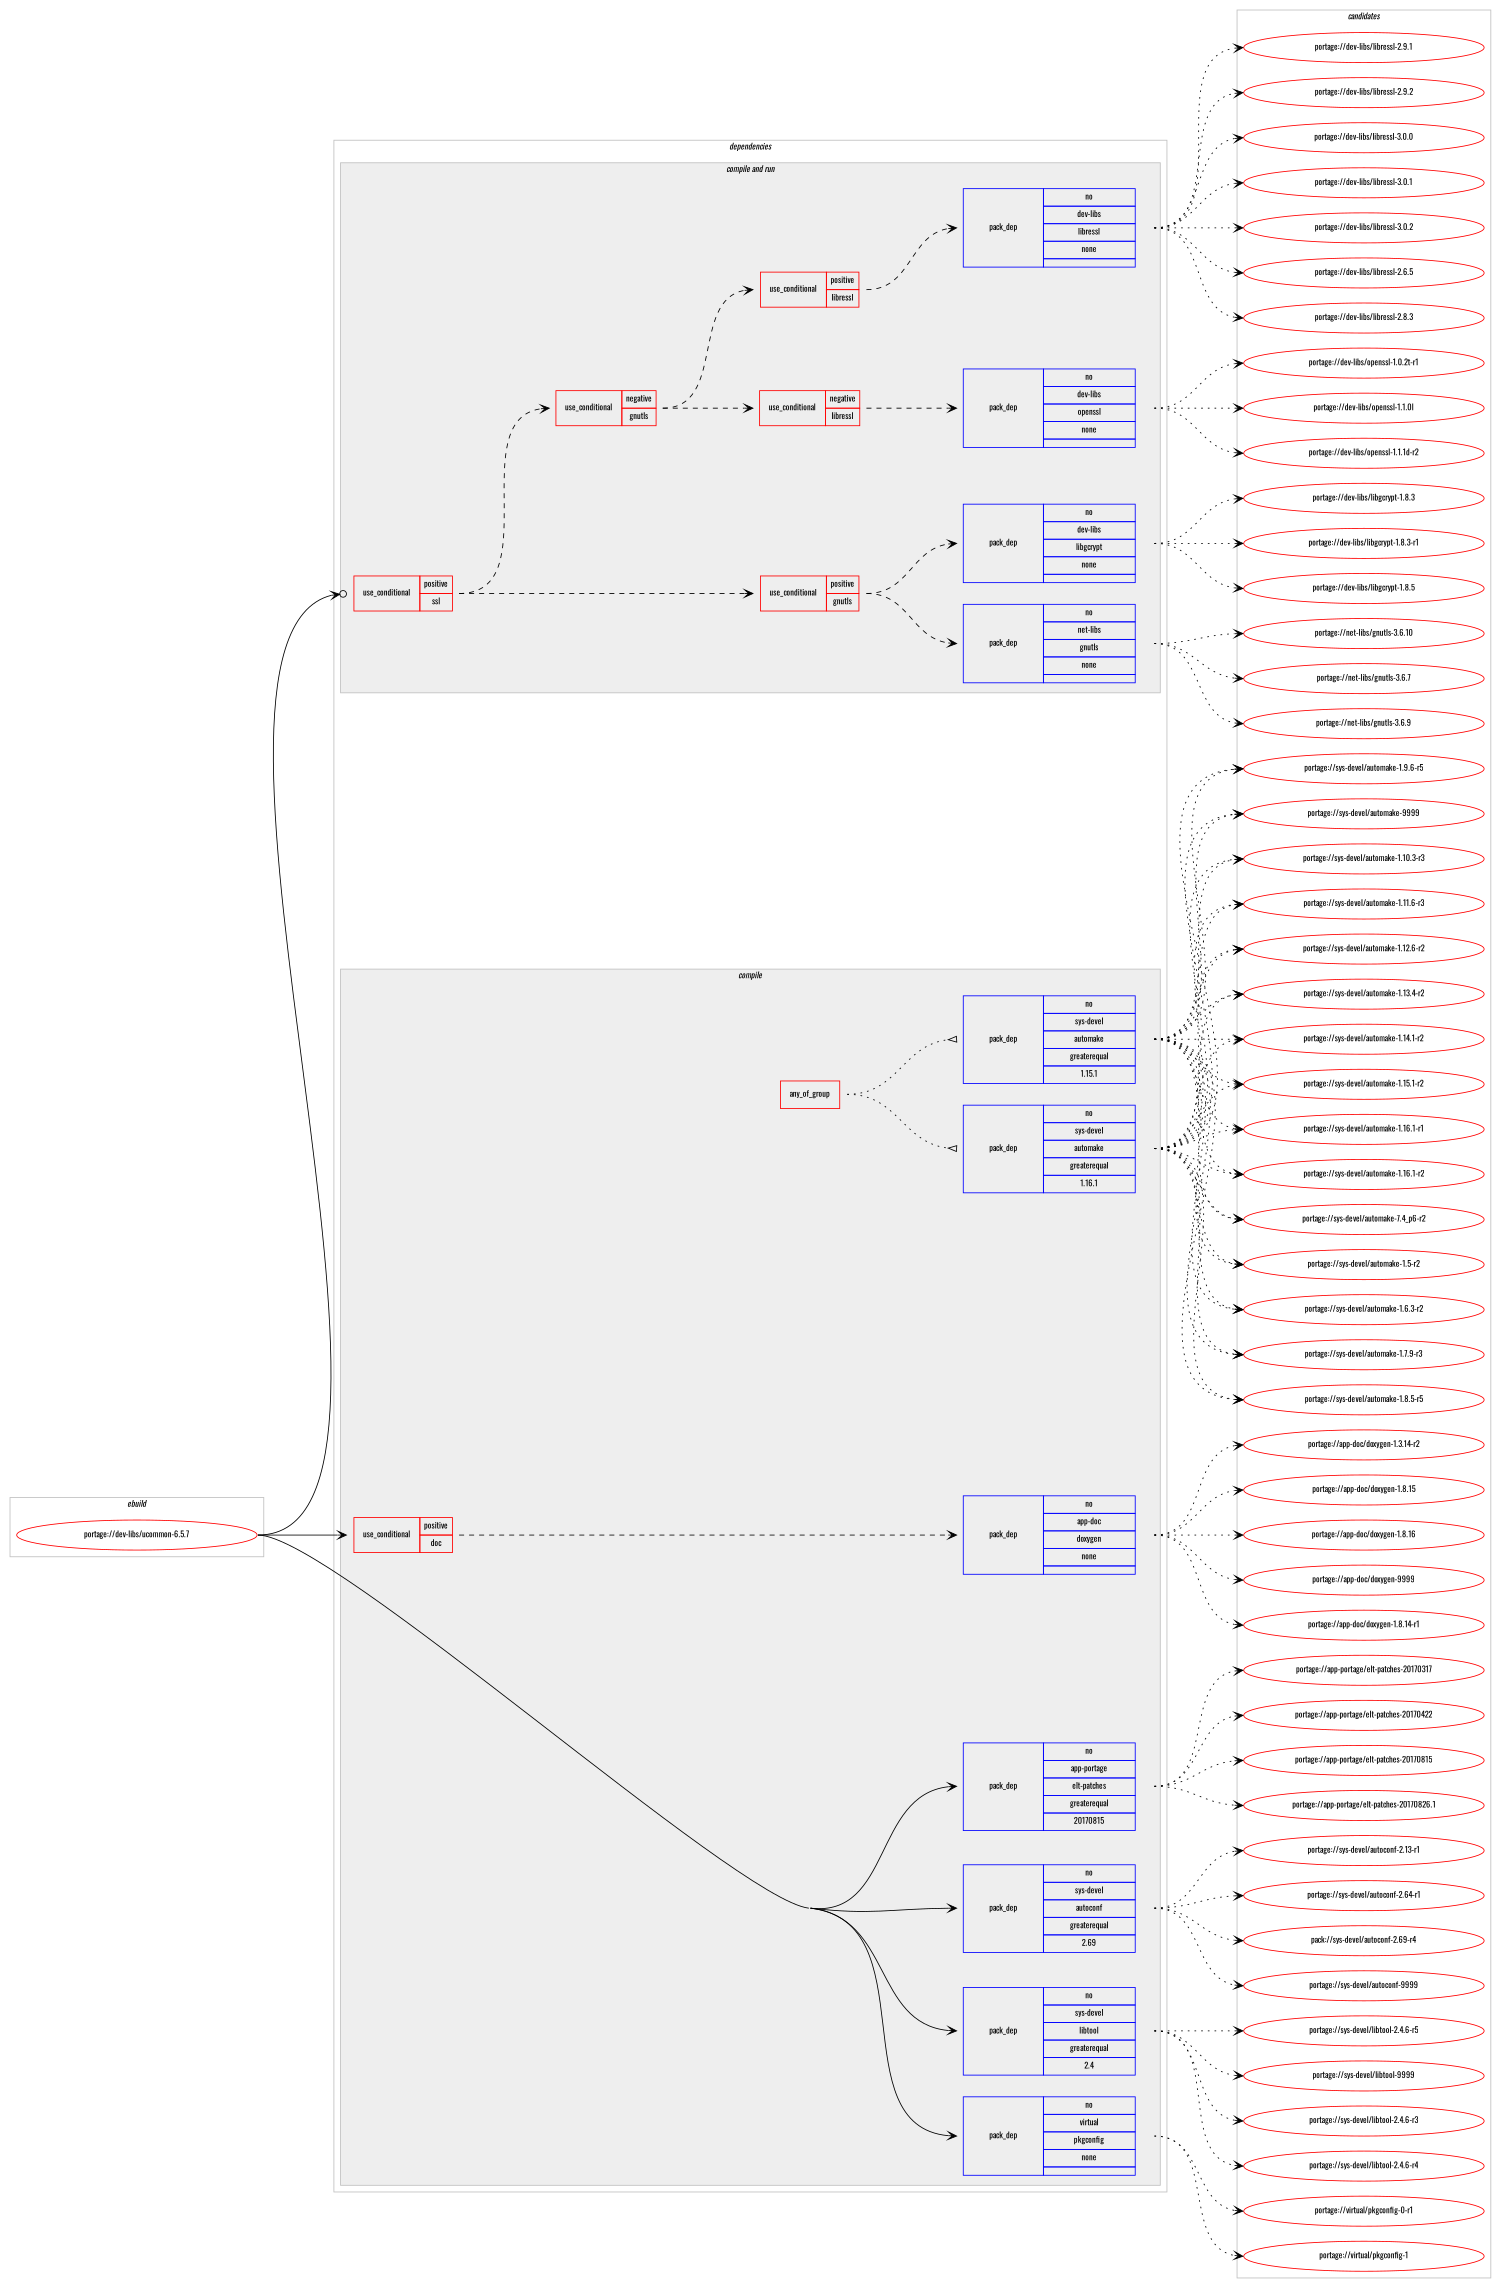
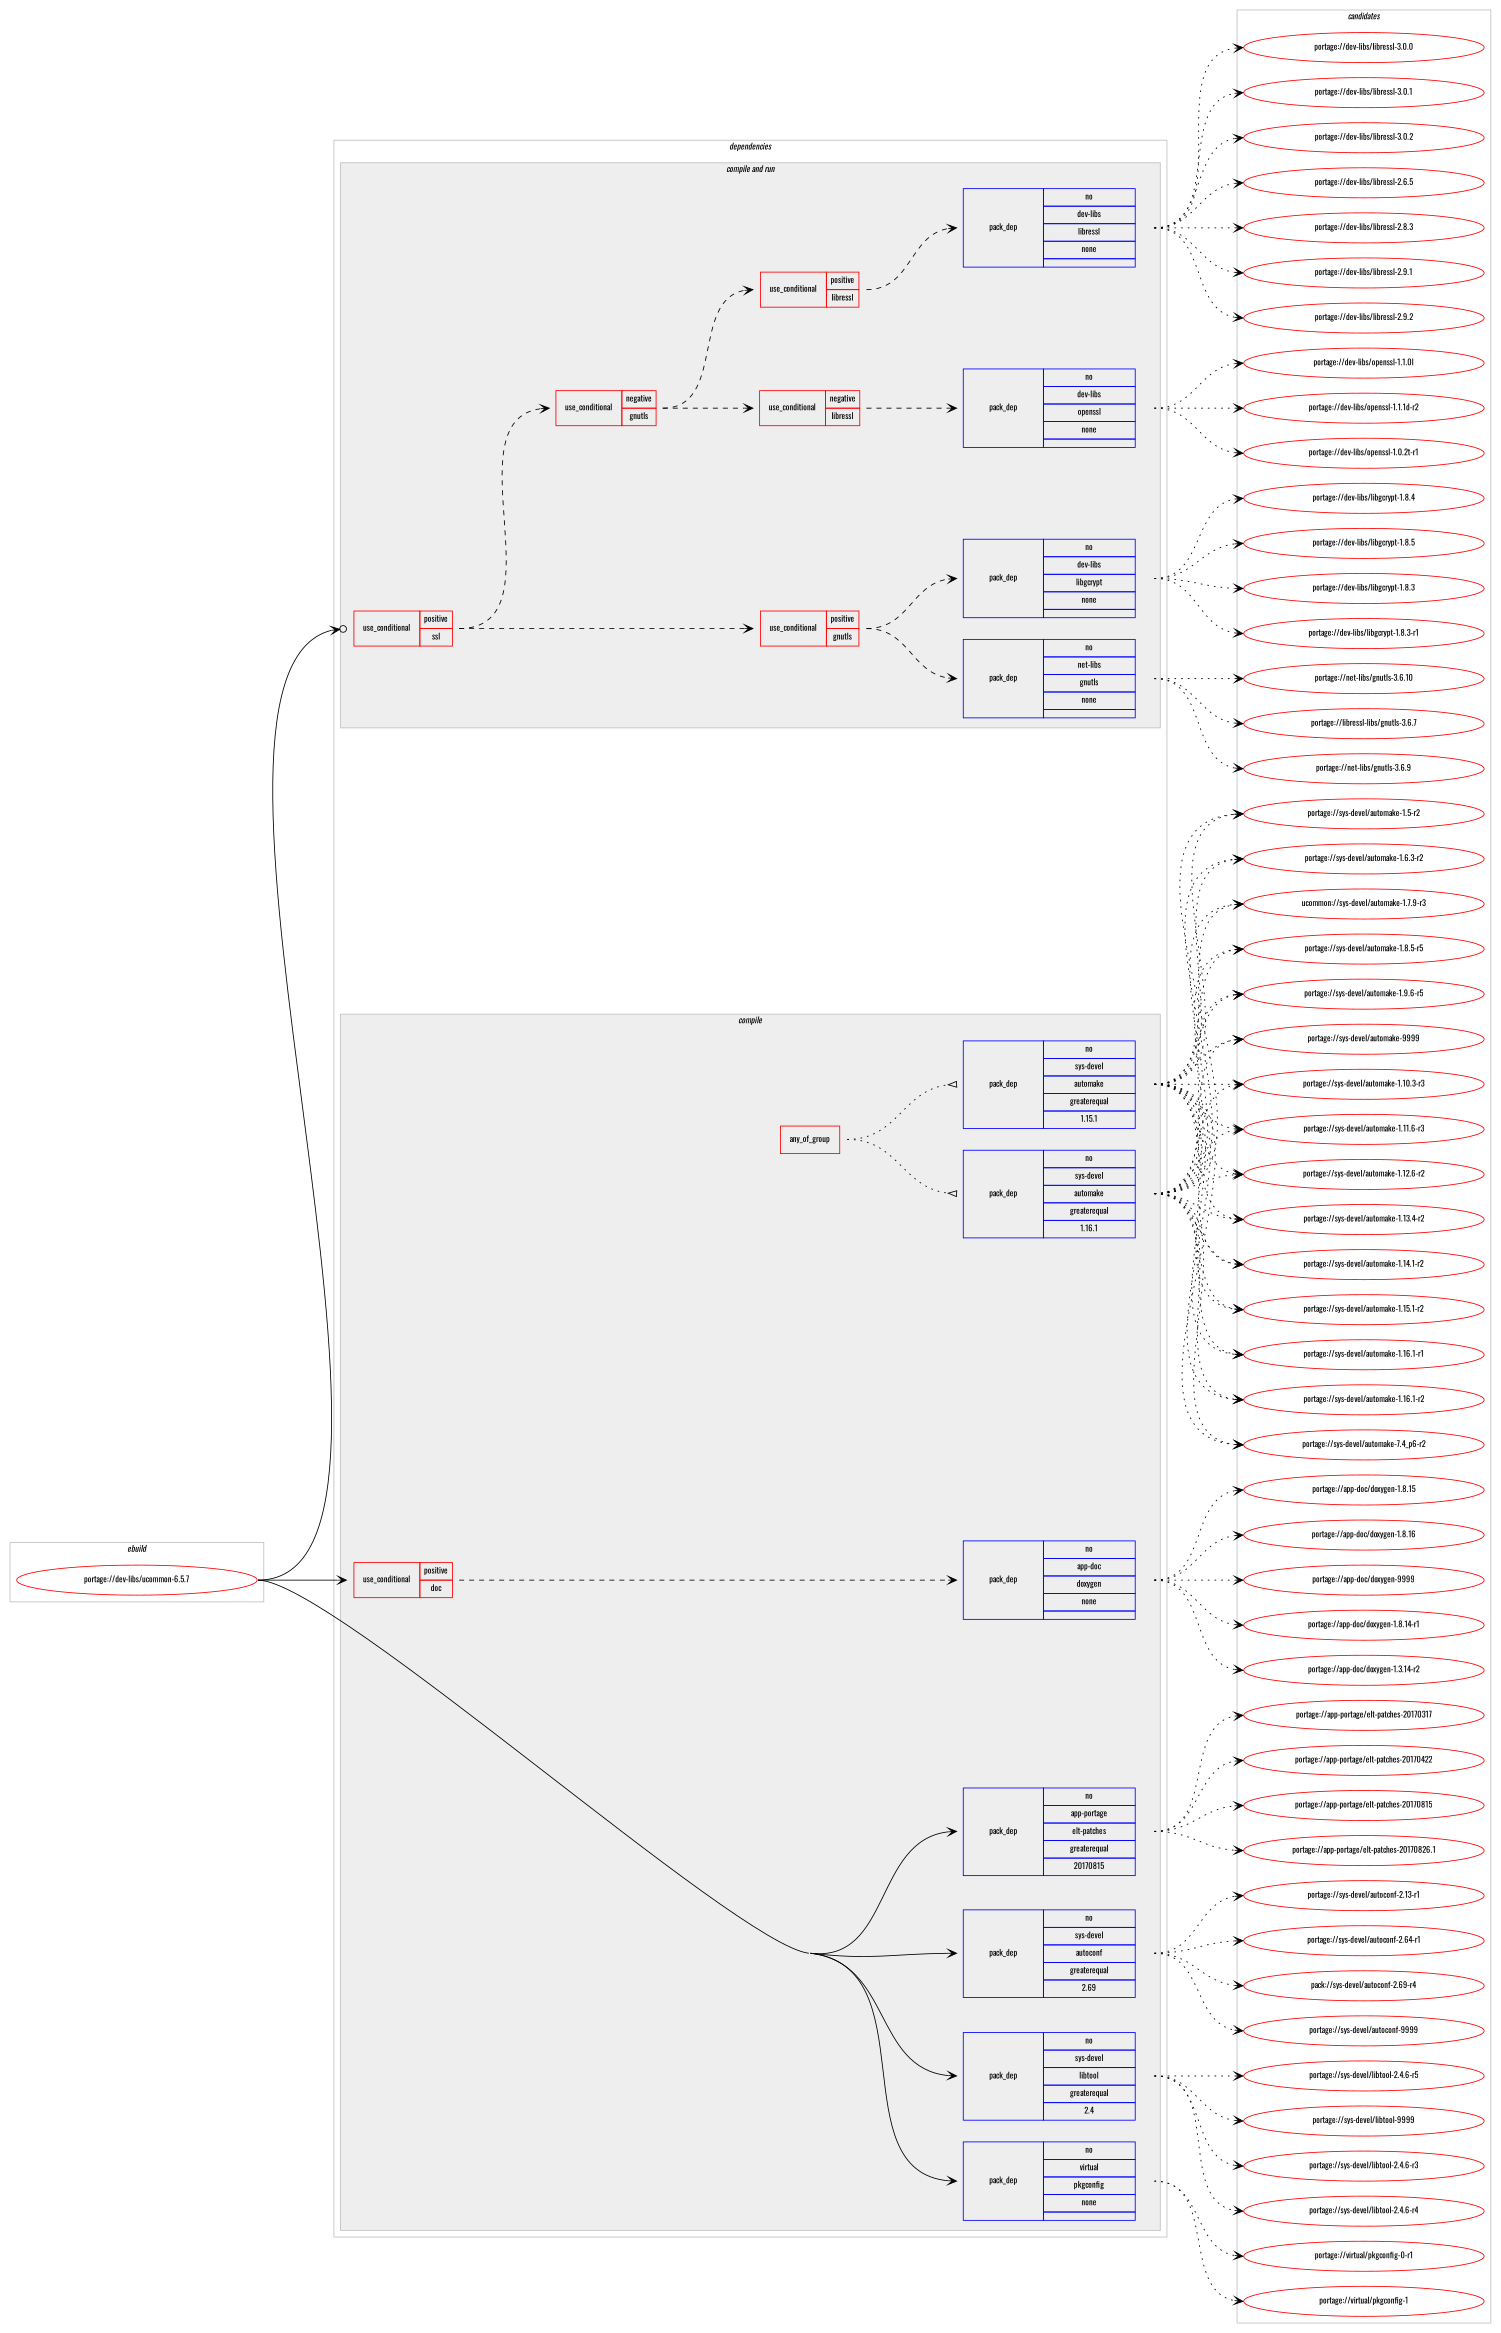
none -> (1364, 498)
(1364, 679) -> (1364, 724)
(1364, 1355) -> (1364, 904)
